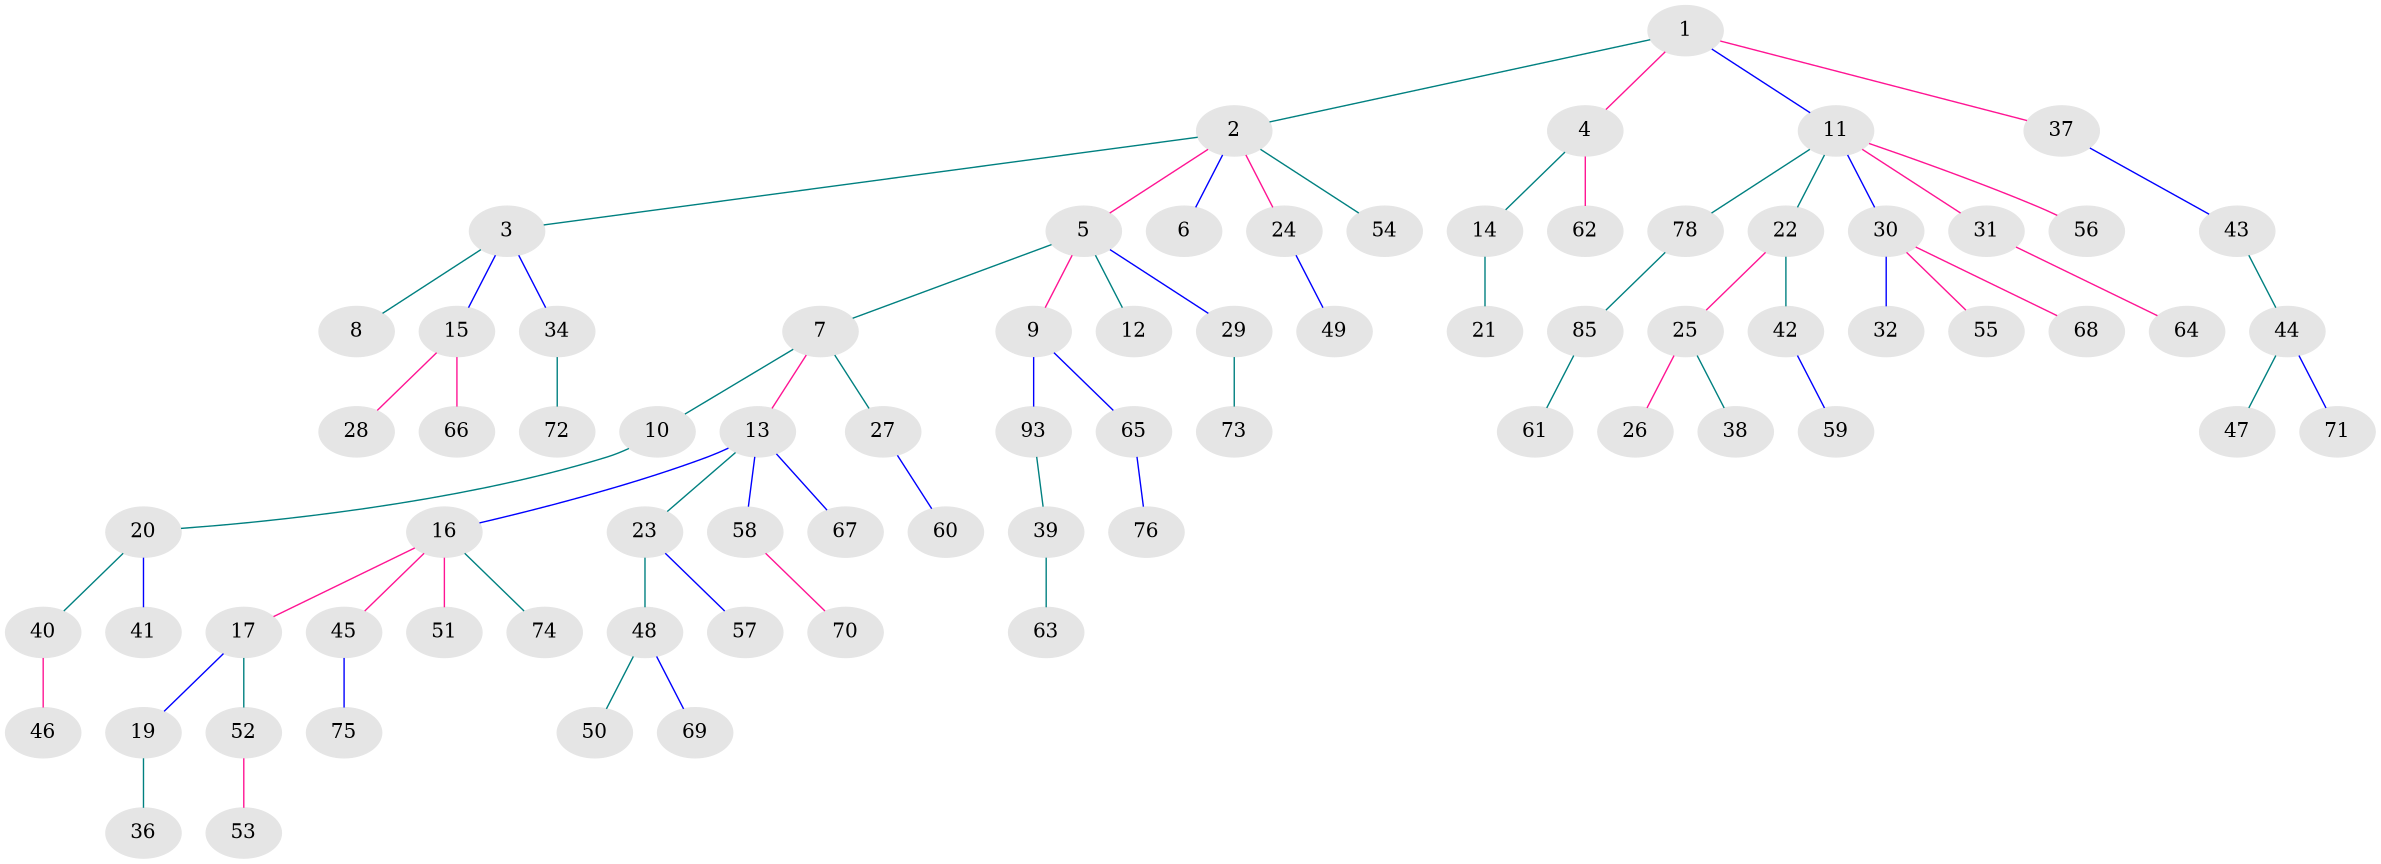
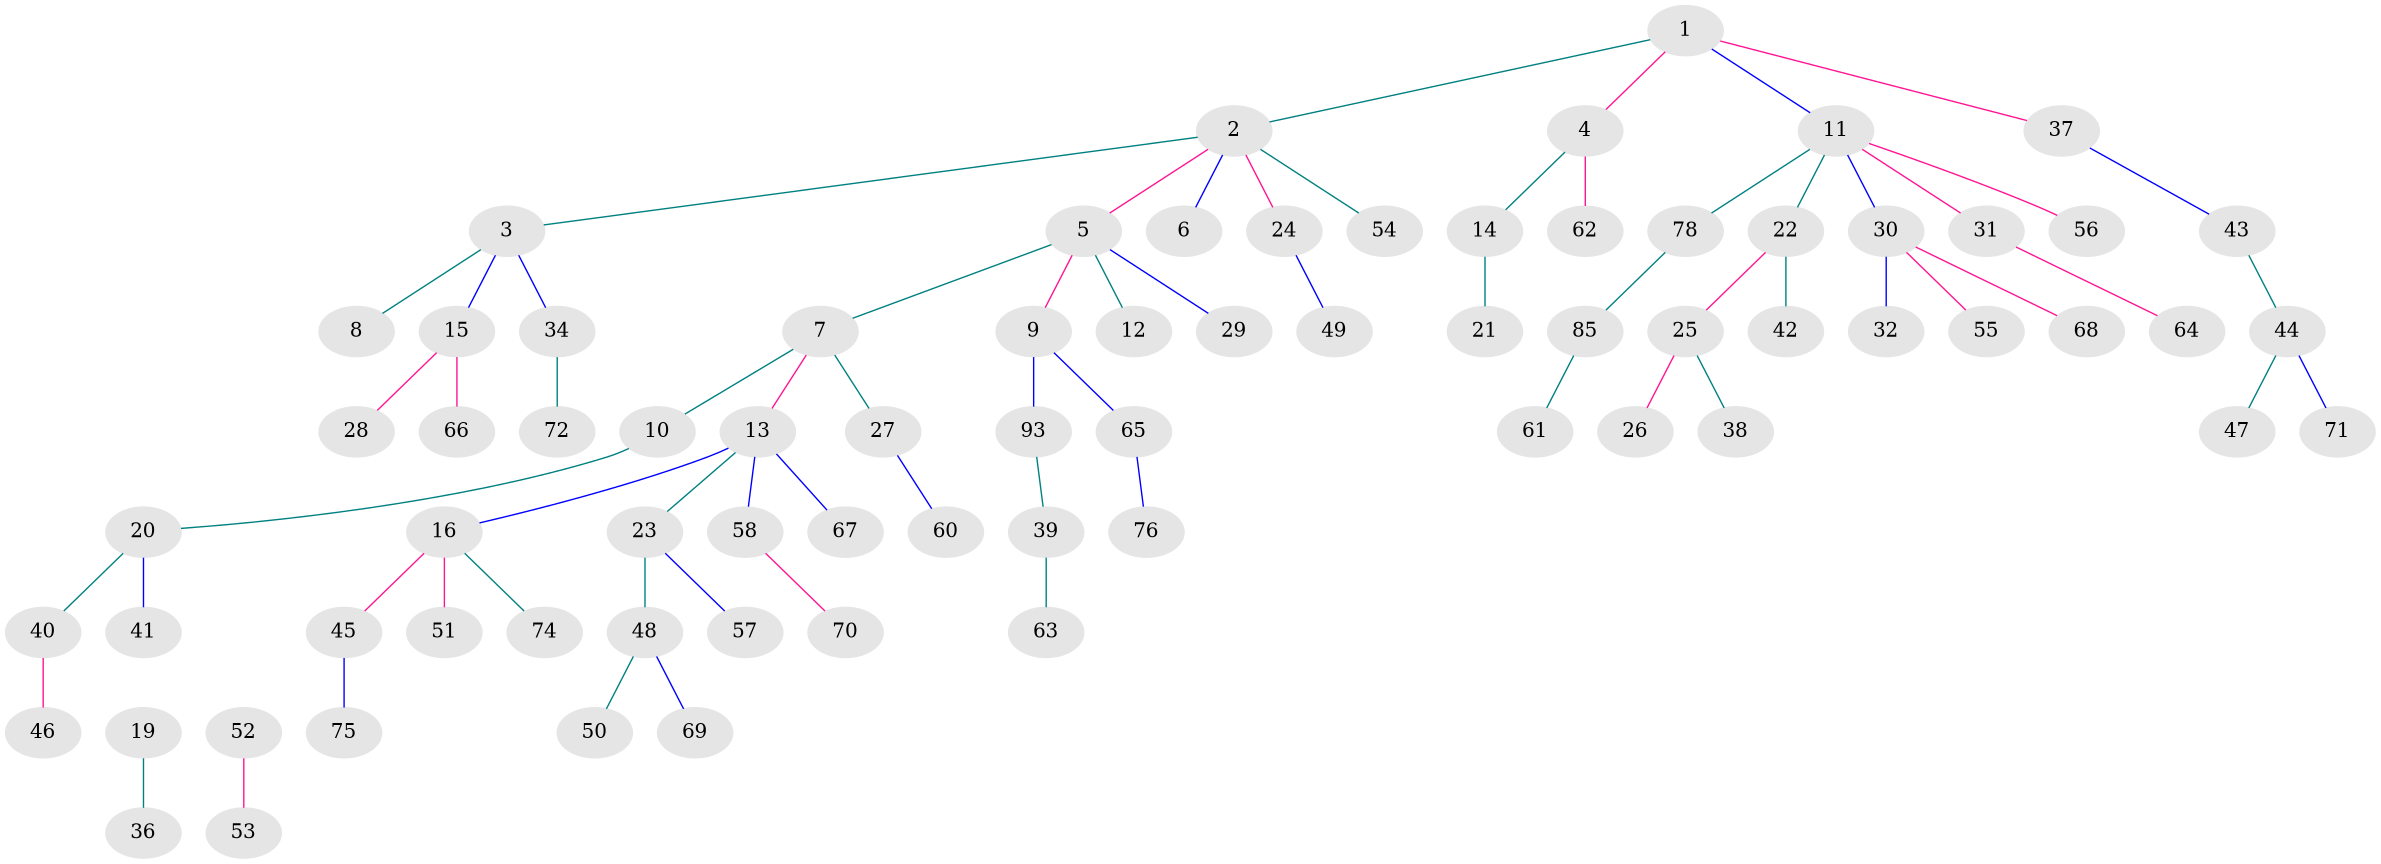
(1234, 432) -> none
(1836, 432) -> none
(244, 632) -> none
